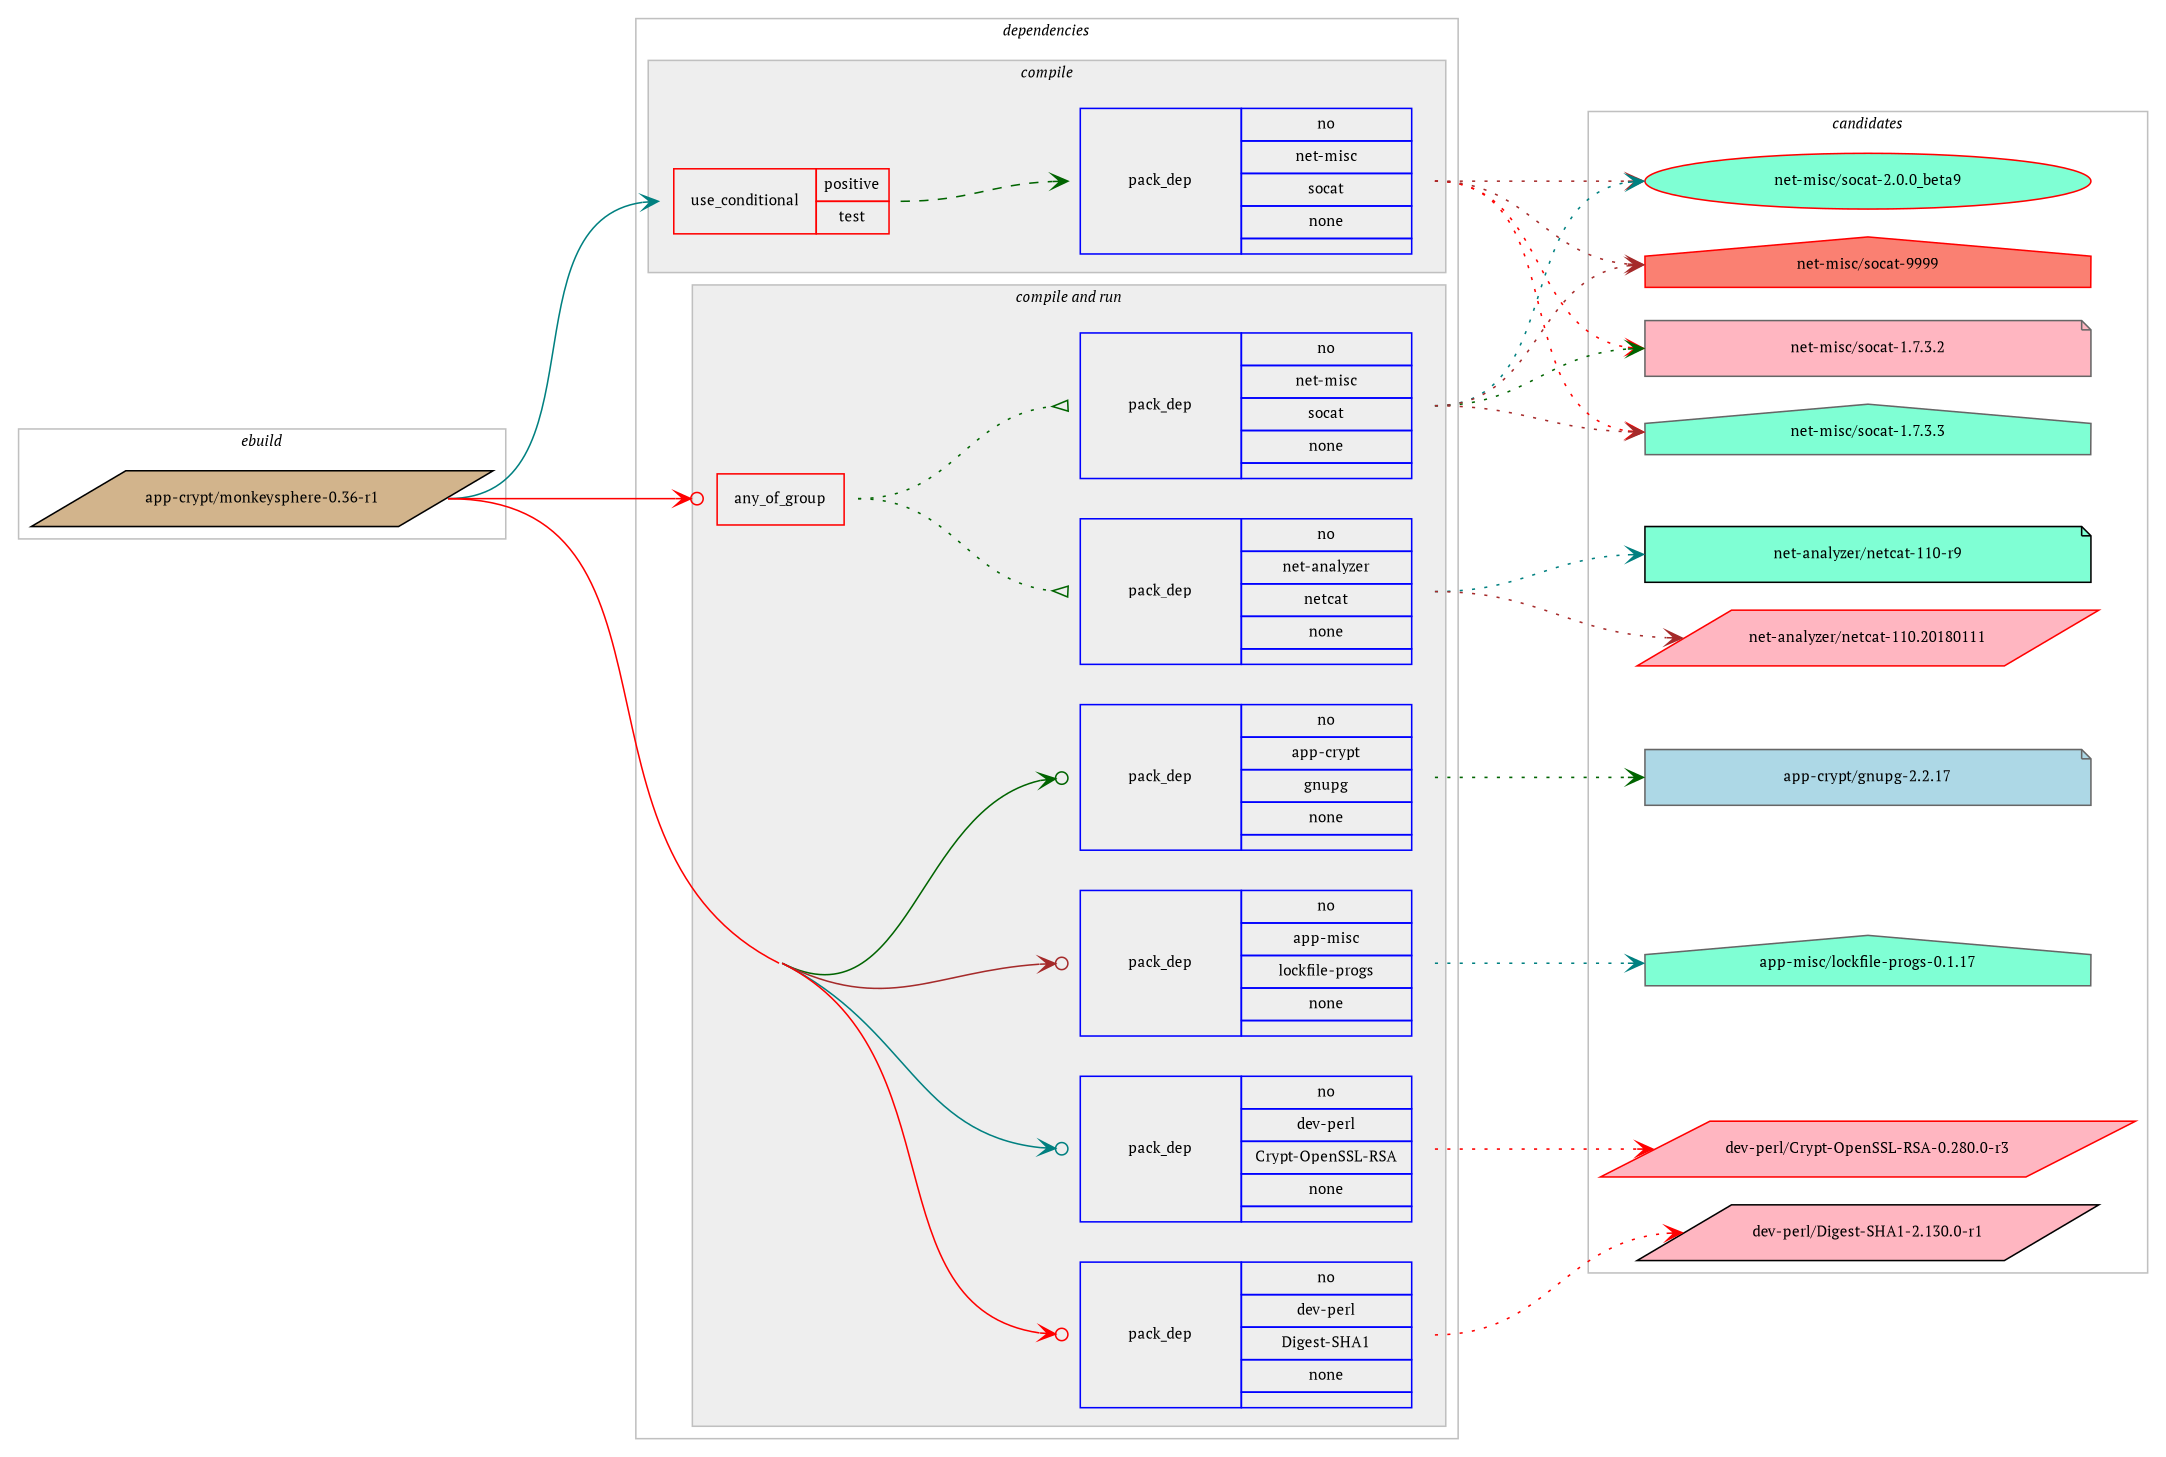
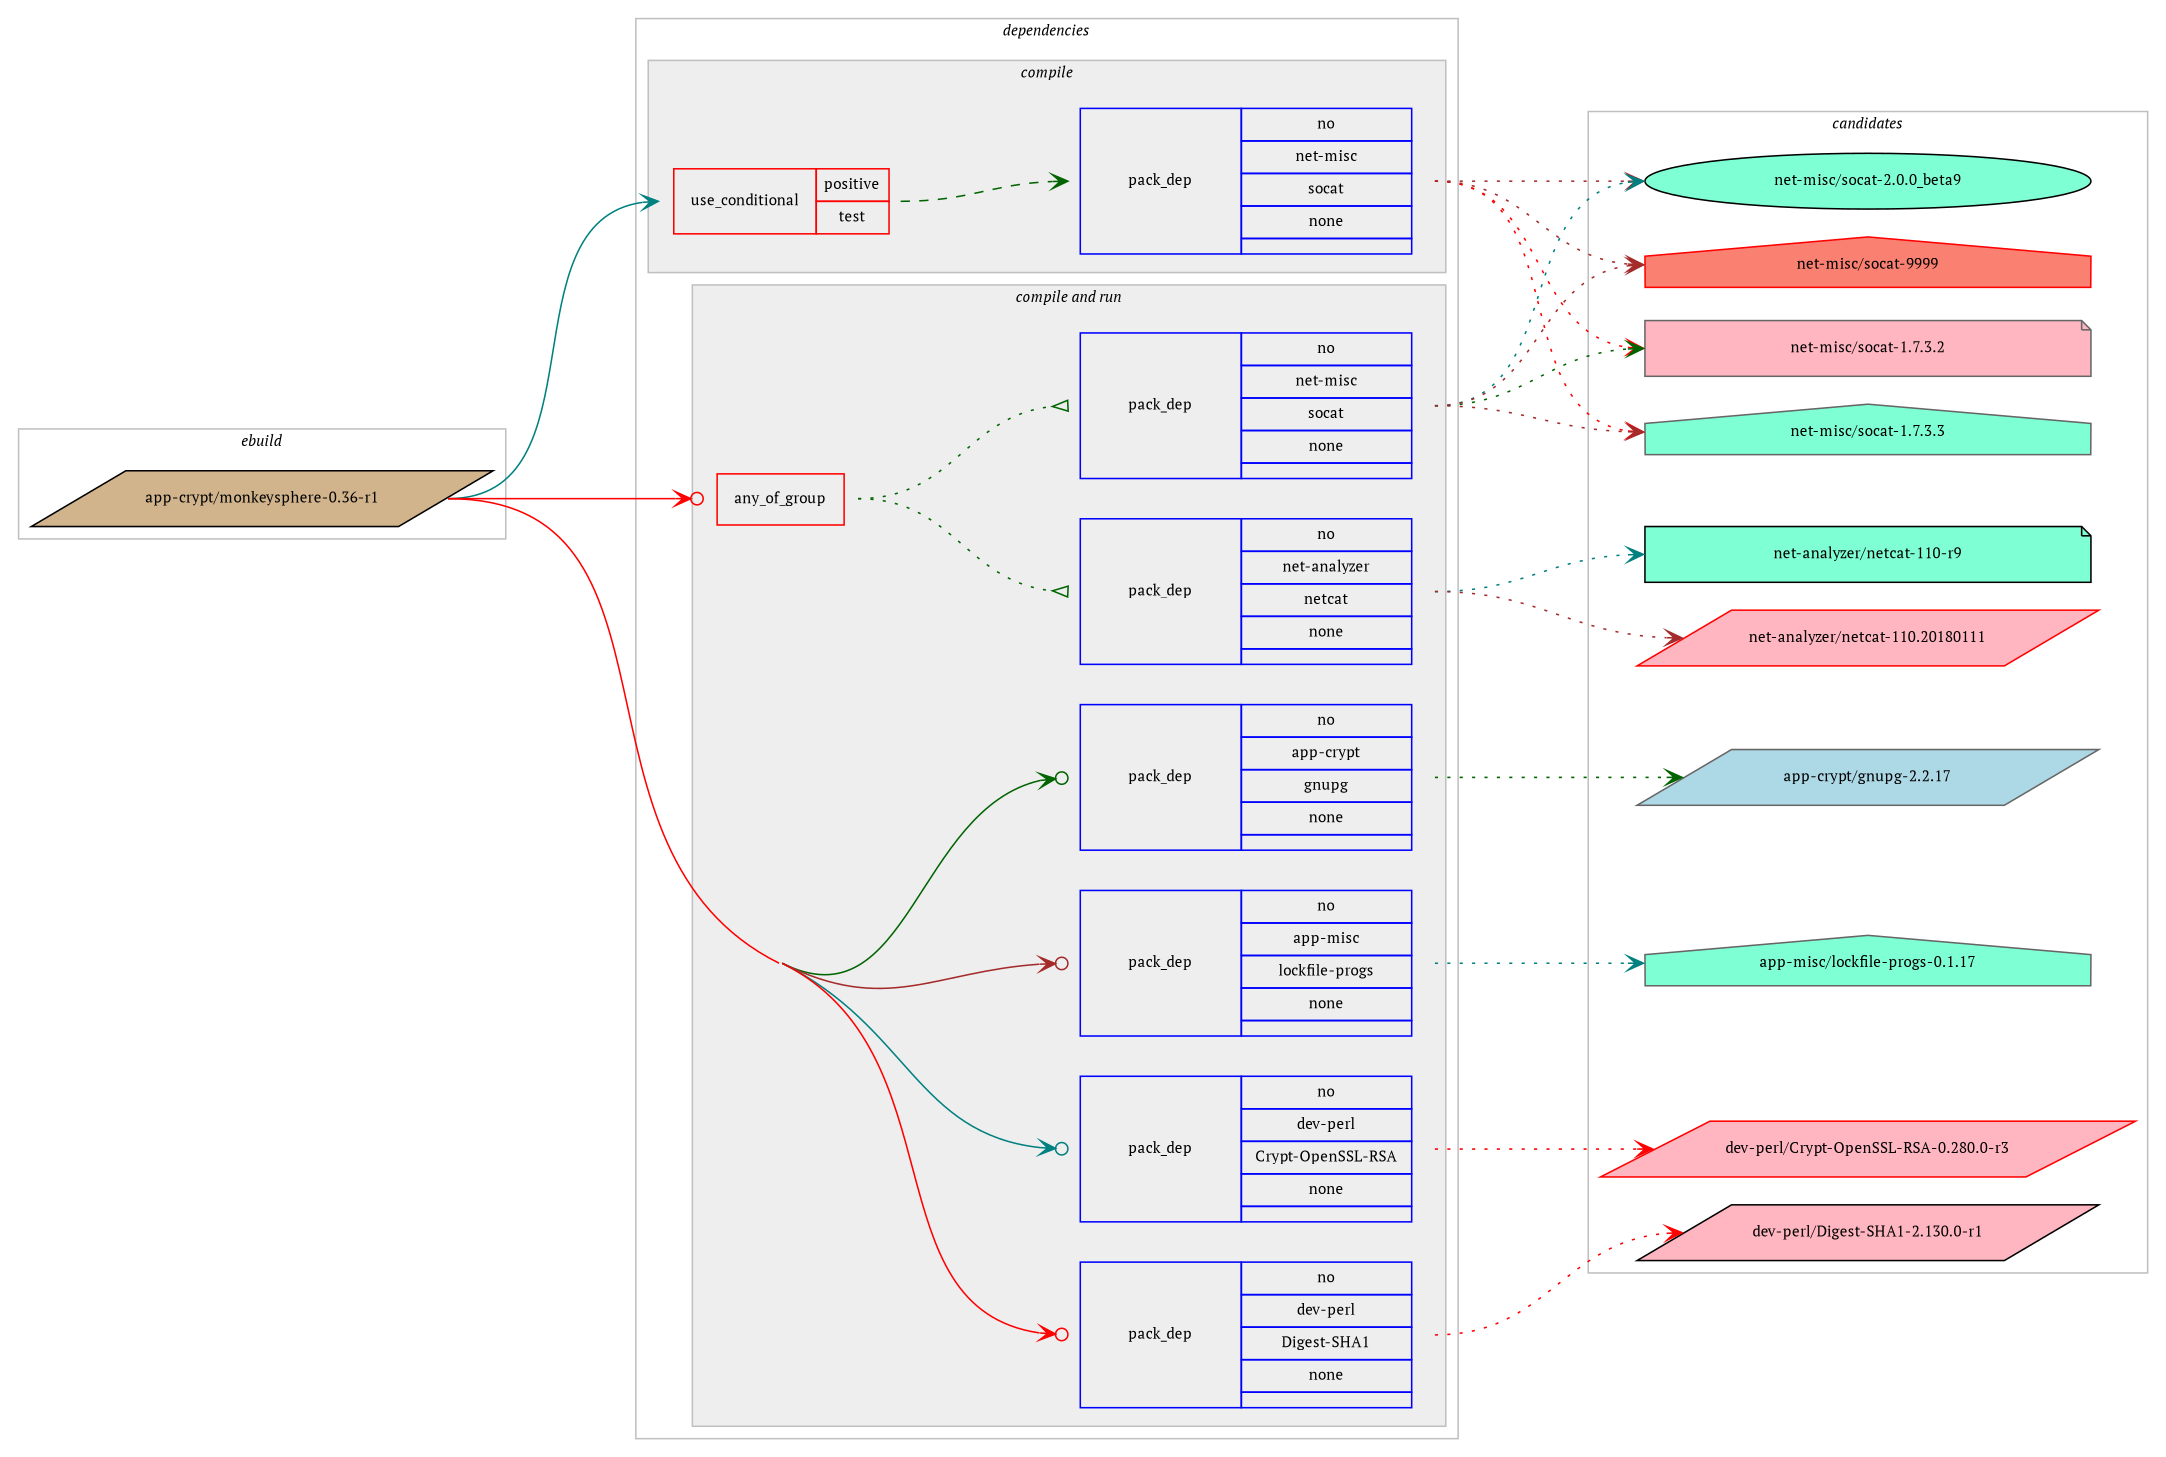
(1868, 181) -> (1868, 181)
(1868, 777) -> (1868, 777)
